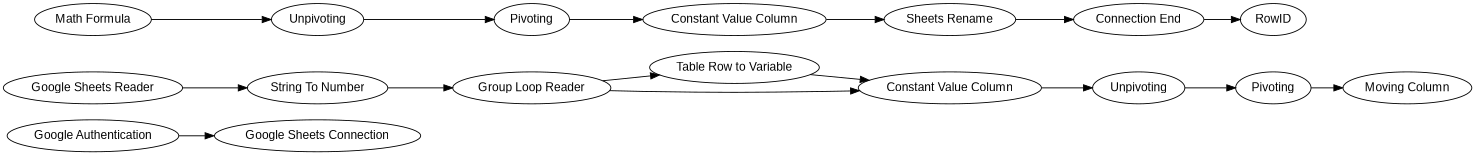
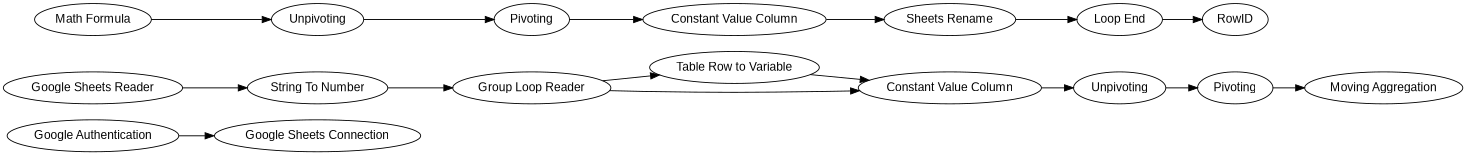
(1139, 20) -> (1120, 20)
(1407, 88) -> (1384, 88)
